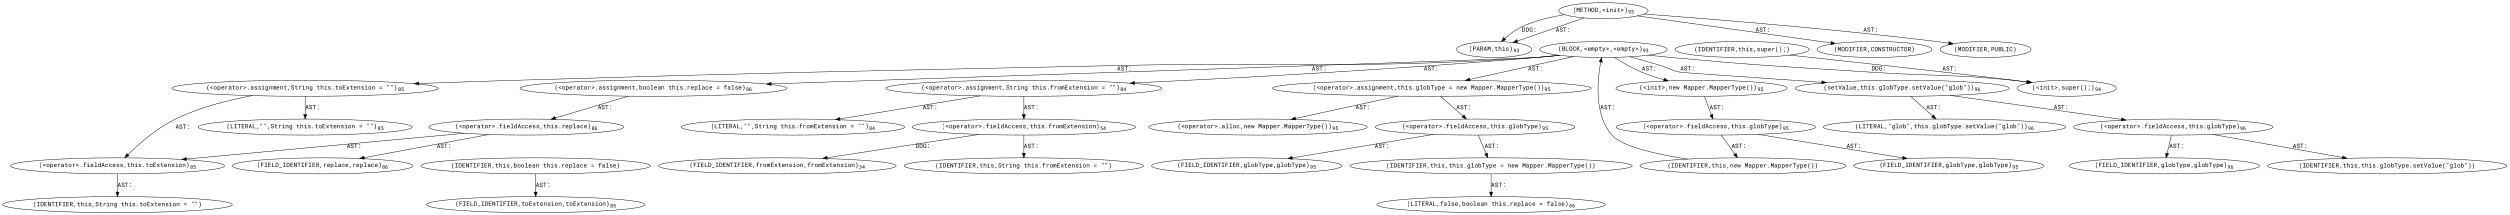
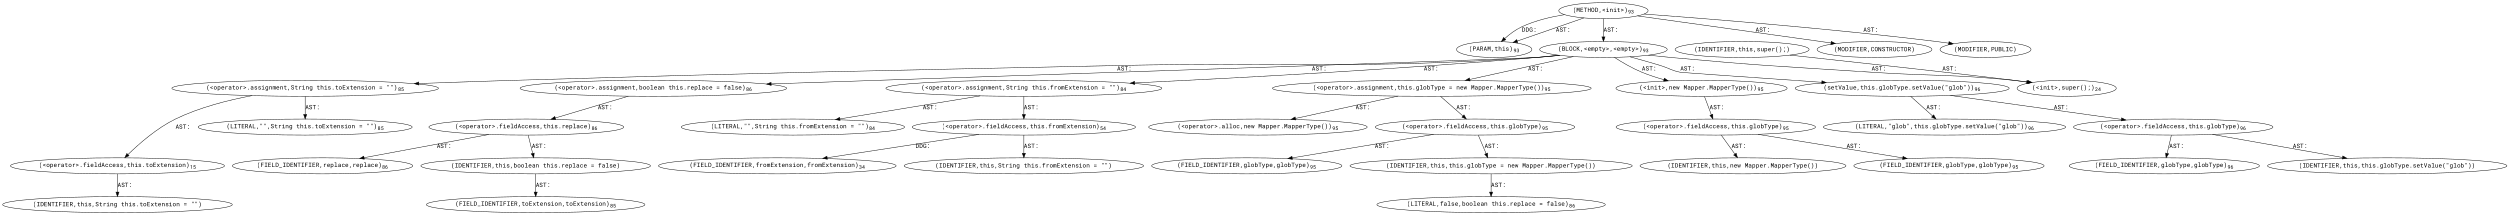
(1881, 69) -> (1881, 69)
(2098, 88) -> (2098, 88)
(1613, 136) -> (1603, 28)
(325, 146) -> (530, 144)
(193, 165) -> (193, 165)
